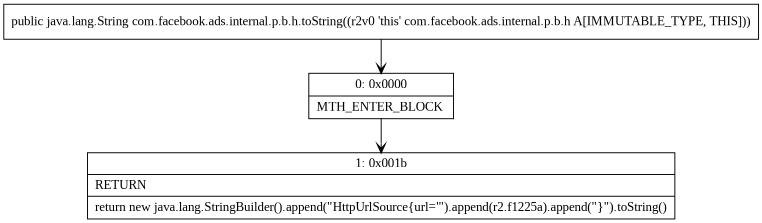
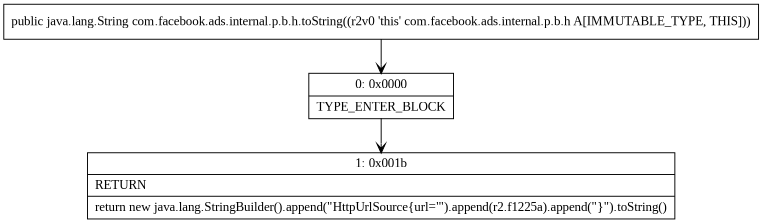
(380, 107) -> (381, 107)
